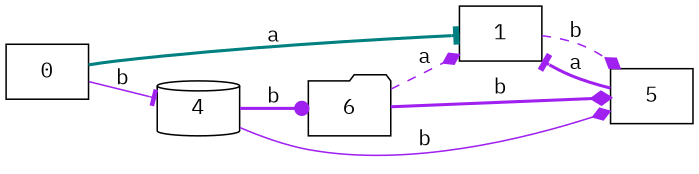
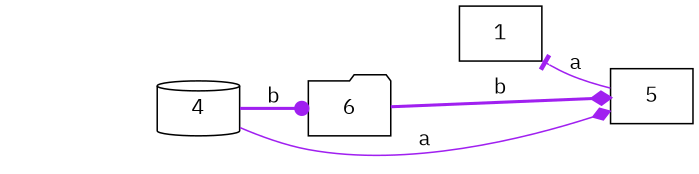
(575, 43) -> none
(47, 72) -> none
(417, 76) -> none
(579, 79) -> (579, 79)
(425, 140) -> (425, 140)
